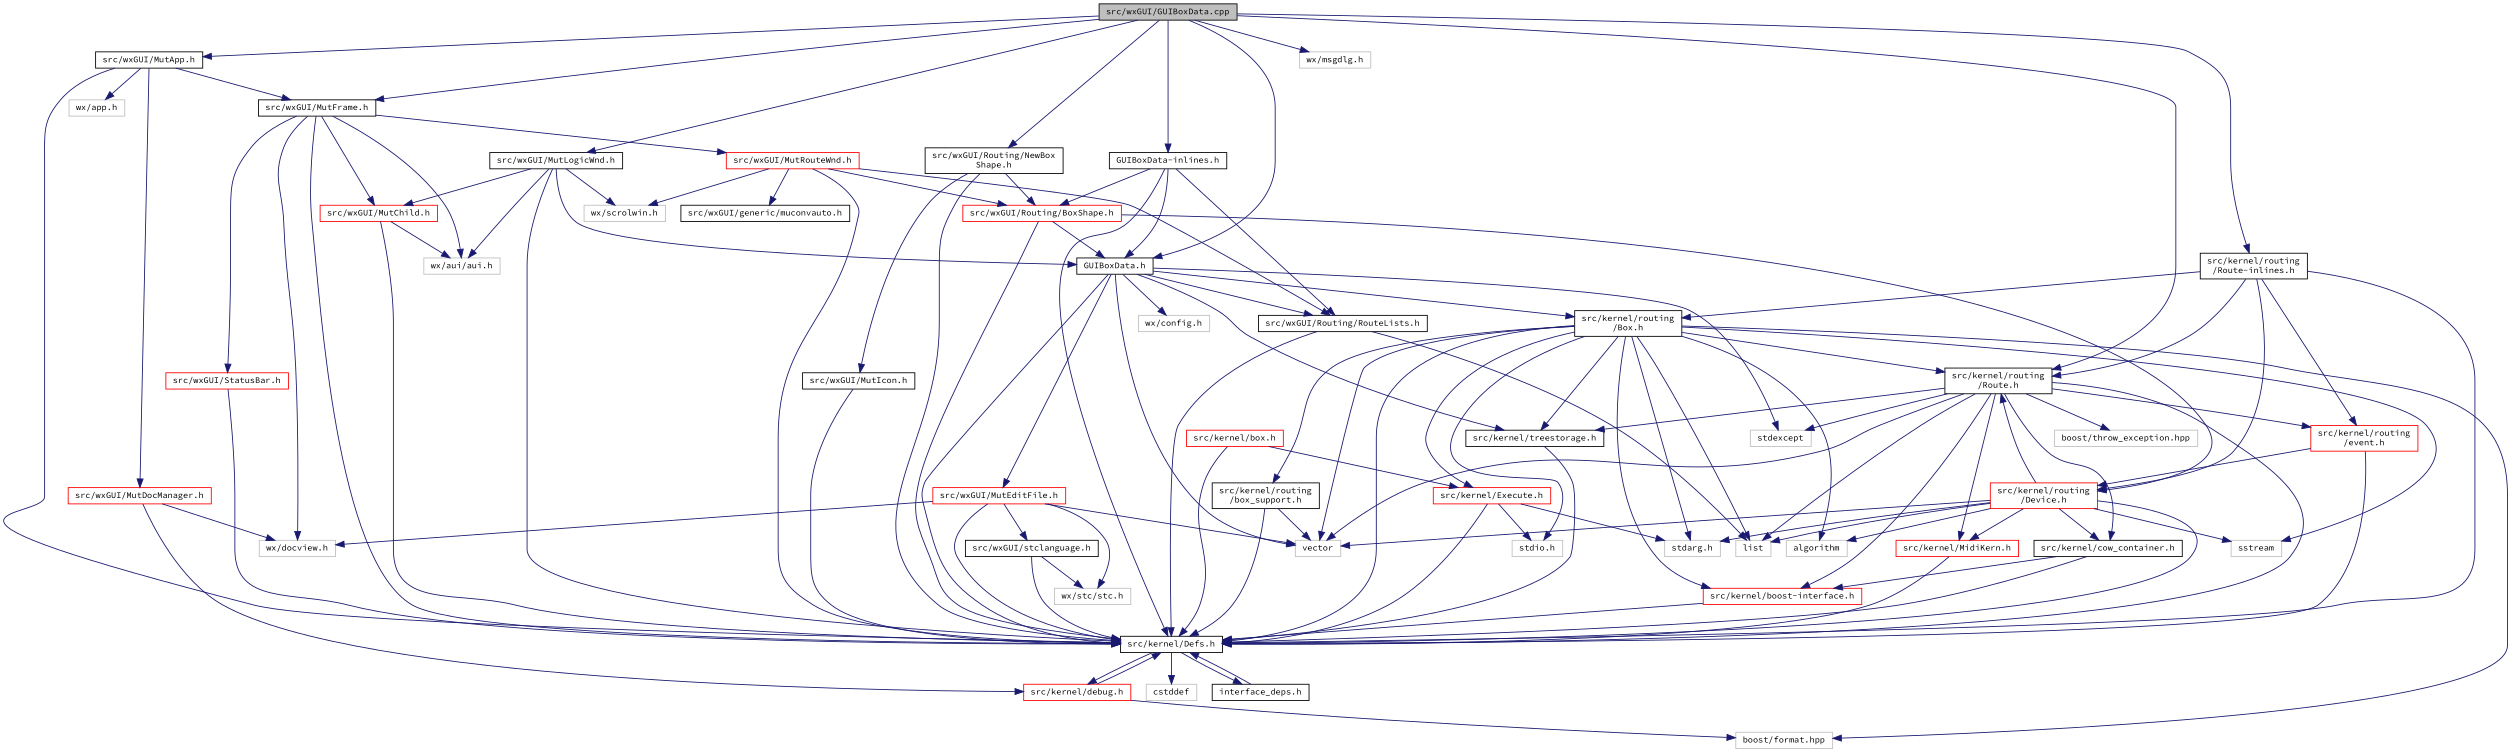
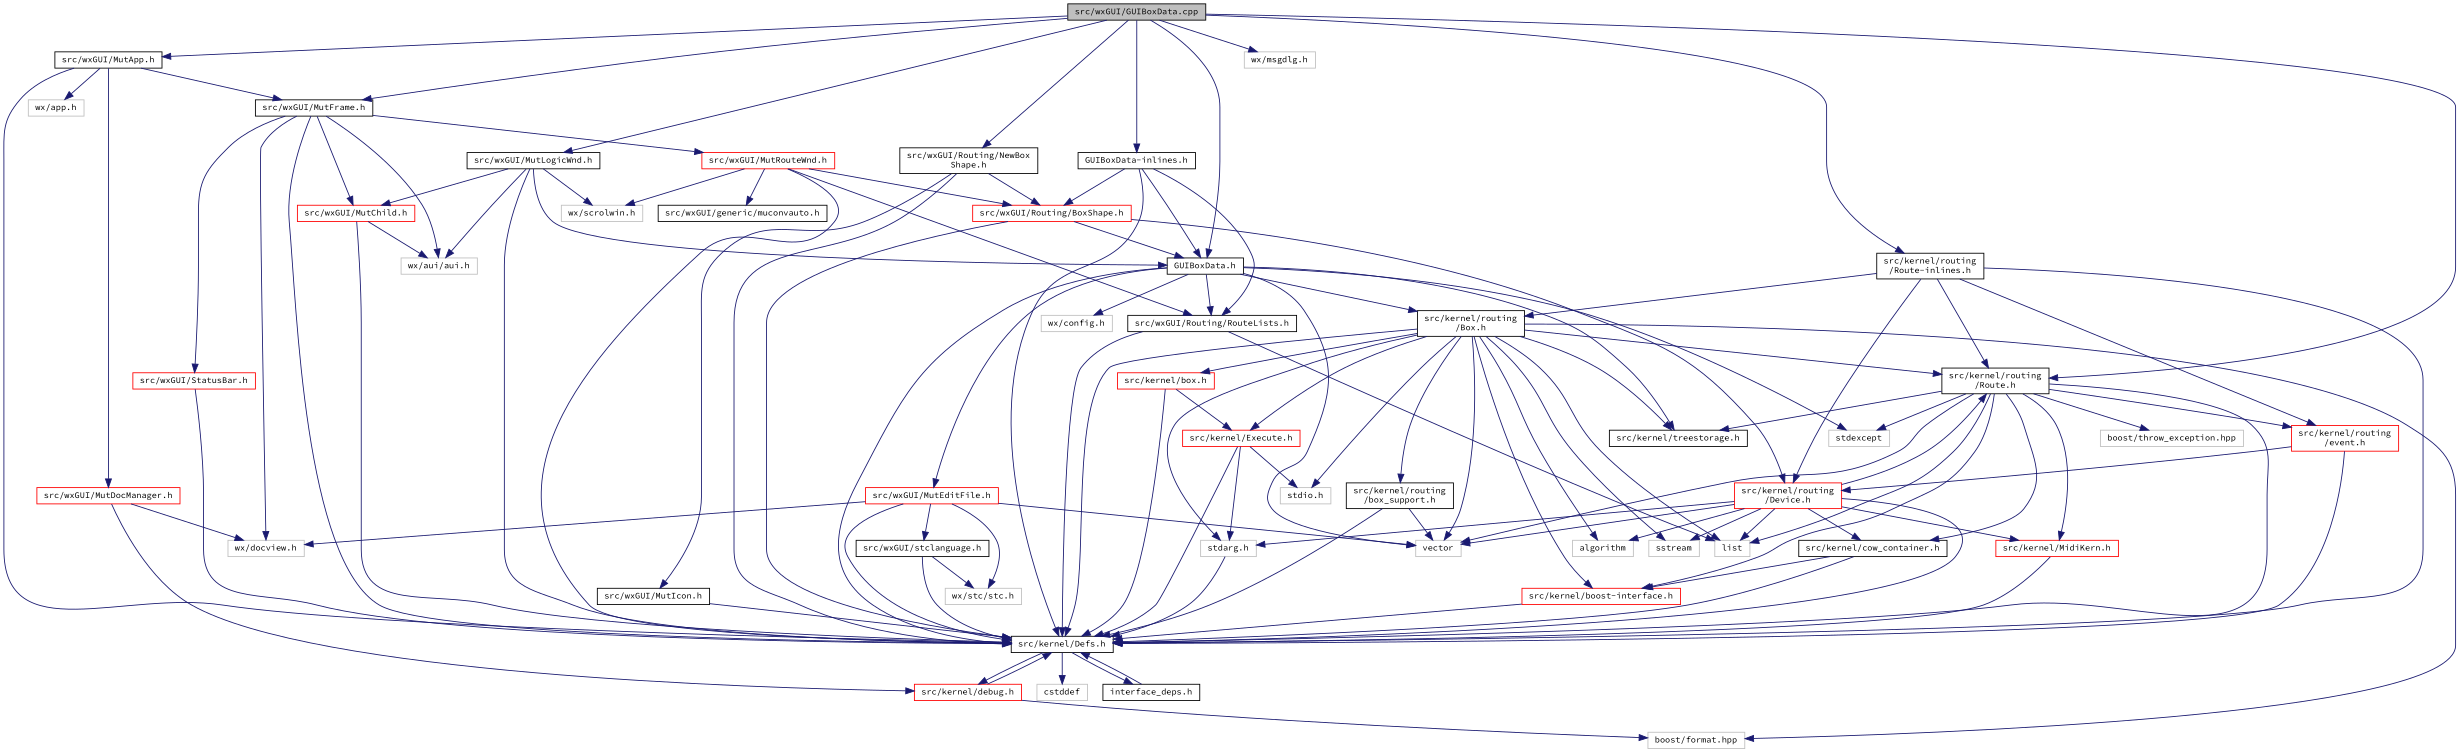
none -> (1313, 352)
(1466, 605) -> (1183, 609)
